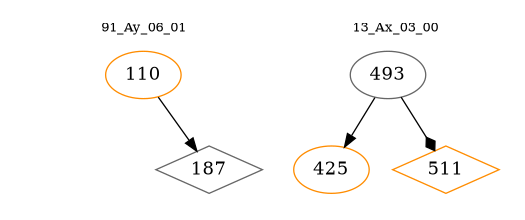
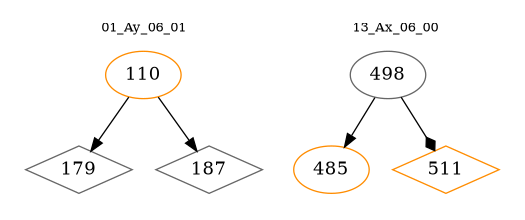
(144, 28) -> (144, 28)
(396, 28) -> (396, 28)
(388, 75) -> (388, 75)
none -> (79, 170)
(331, 170) -> (331, 170)
